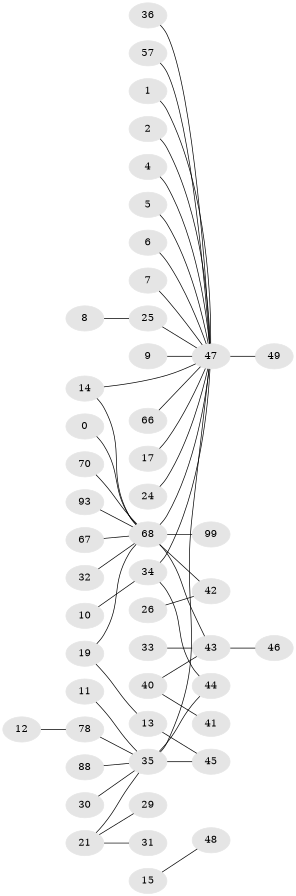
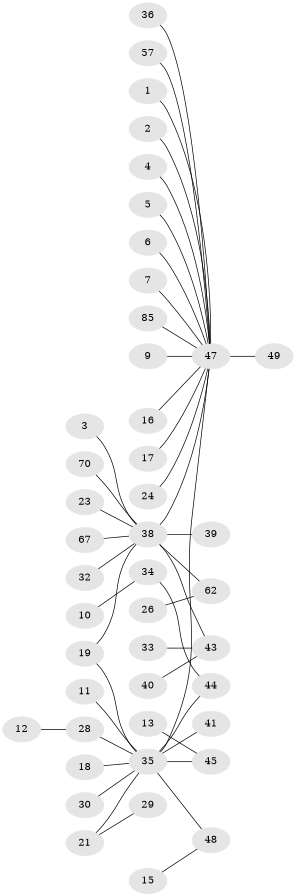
(85, 318) -> none
(148, 318) -> (148, 318)
(85, 389) -> none
(148, 421) -> (148, 421)
(85, 426) -> (85, 426)
(190, 494) -> none
(85, 502) -> (85, 502)
(148, 534) -> (148, 534)
(211, 534) -> (211, 534)
(211, 591) -> (211, 591)
(274, 648) -> none
(116, 689) -> (116, 708)
(177, 703) -> (175, 745)
(85, 729) -> (85, 729)
(85, 767) -> (85, 767)
none -> (180, 801)
(148, 843) -> none
